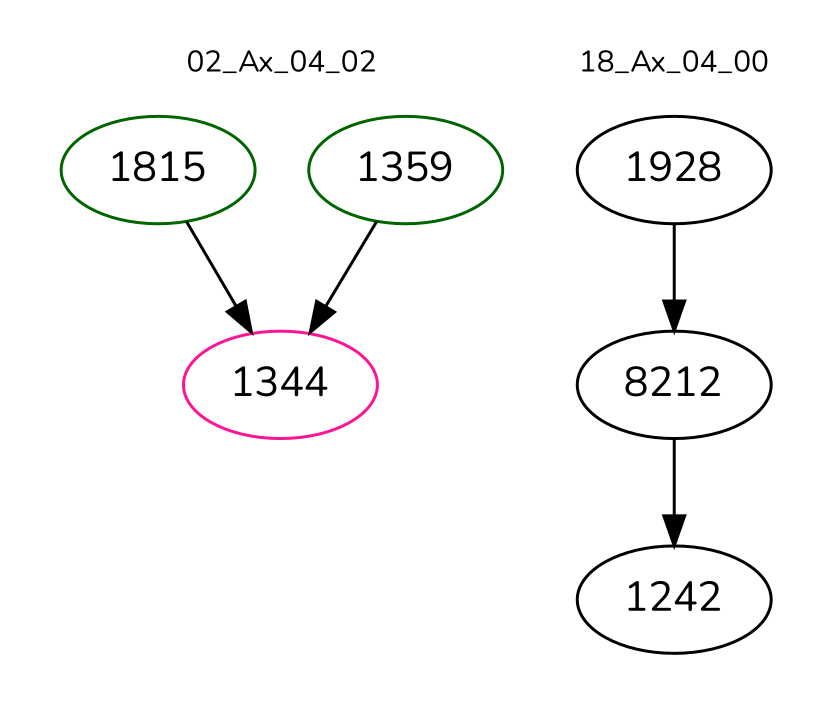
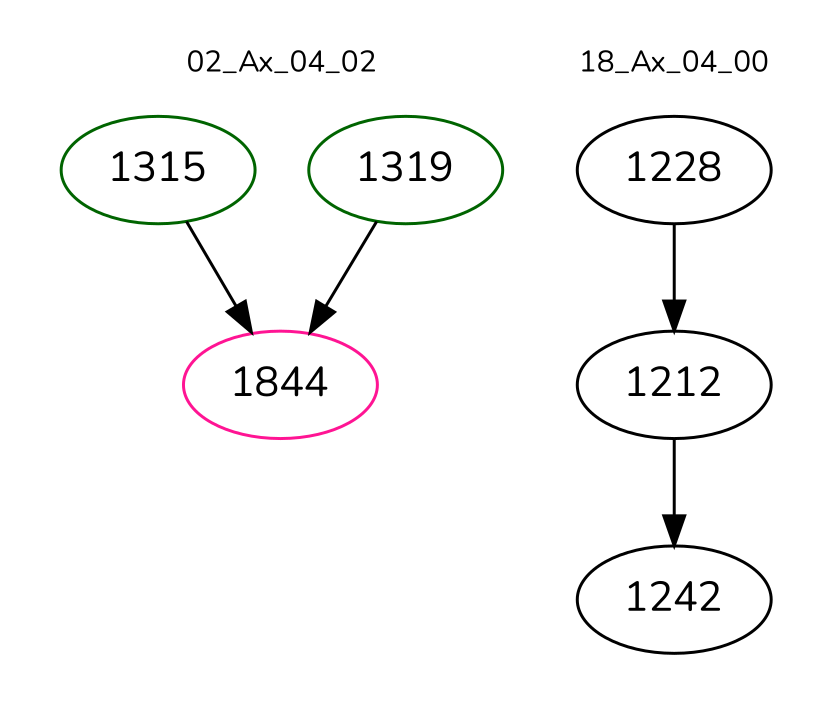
(158, 170) -> (158, 170)
(406, 170) -> (406, 170)
(674, 170) -> (674, 170)
(280, 385) -> (280, 385)
(674, 385) -> (674, 385)
